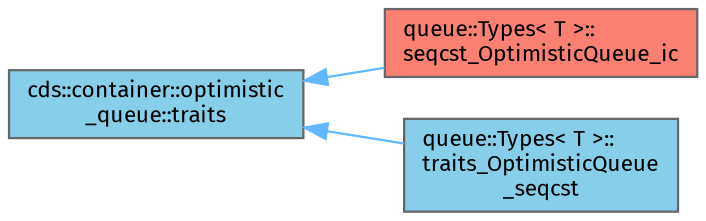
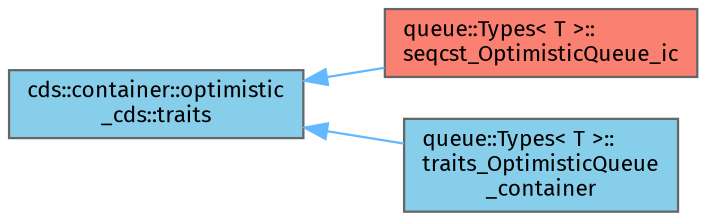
(156, 104) -> (156, 104)
(541, 165) -> (541, 165)
